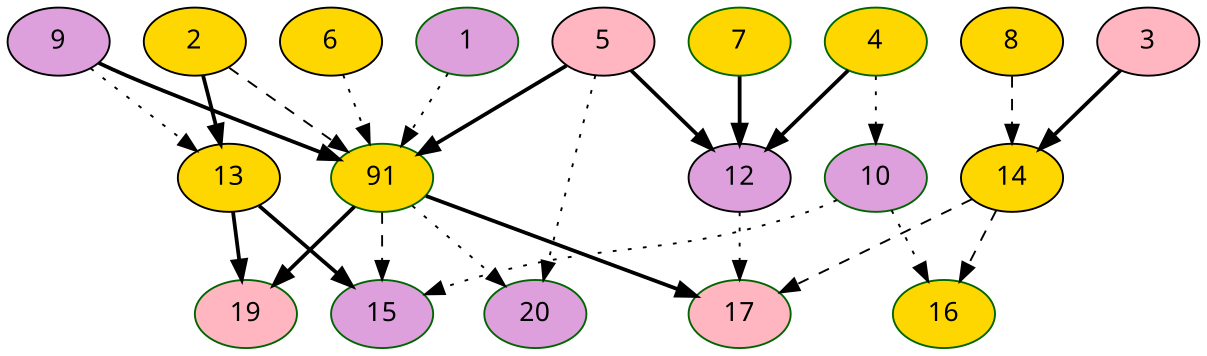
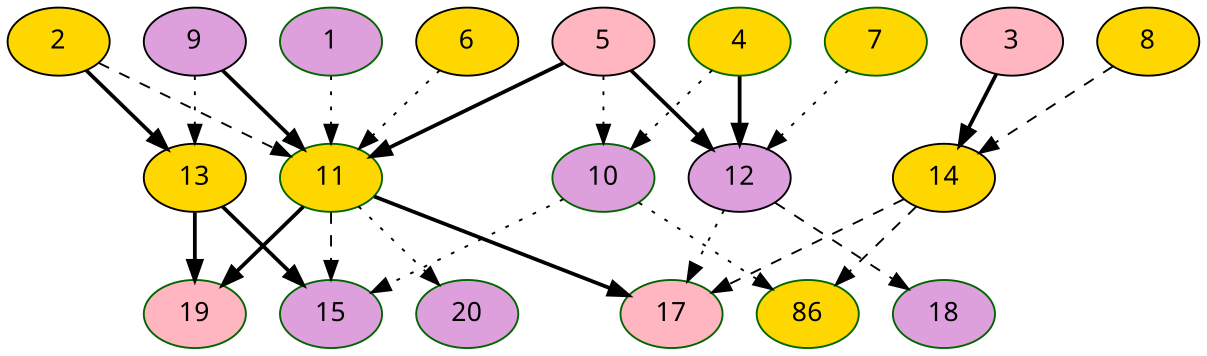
(740, 100) -> (815, 103)
(572, 169) -> (603, 100)
(382, 178) -> (331, 178)
none -> (944, 314)
(944, 314) -> (808, 314)
